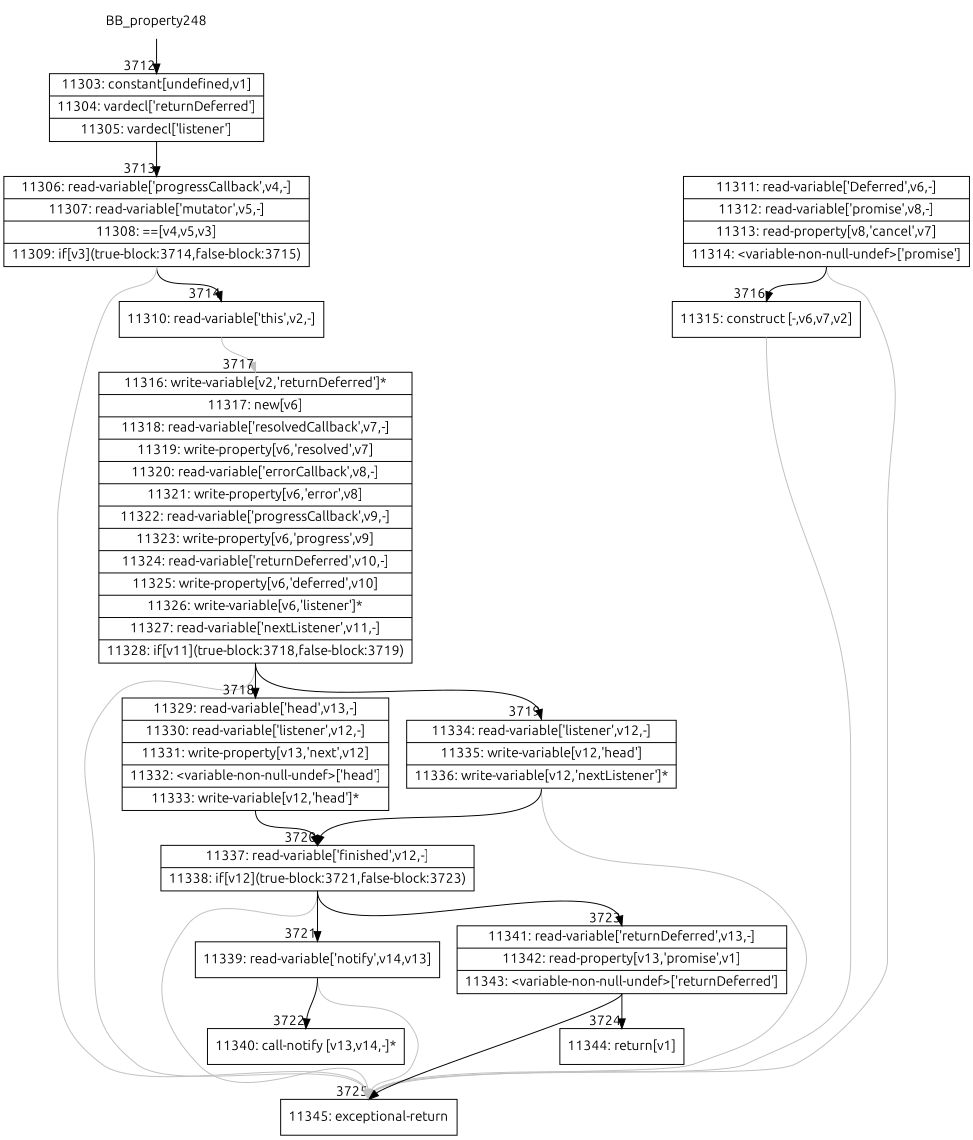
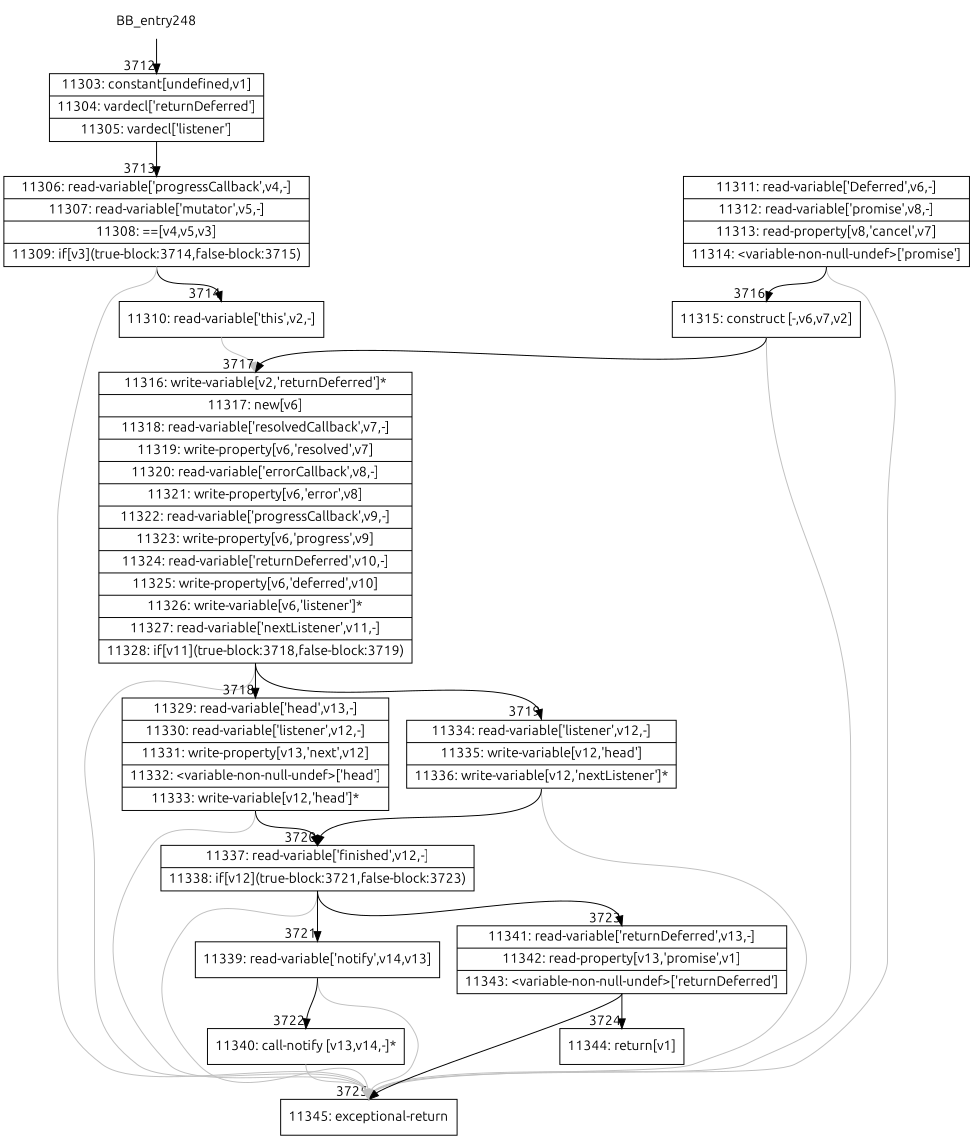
(157, 21) -> (157, 21)
none -> (515, 355)
none -> (123, 997)
none -> (332, 1082)
